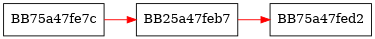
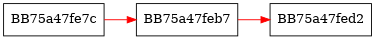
(187, 20) -> (187, 20)
